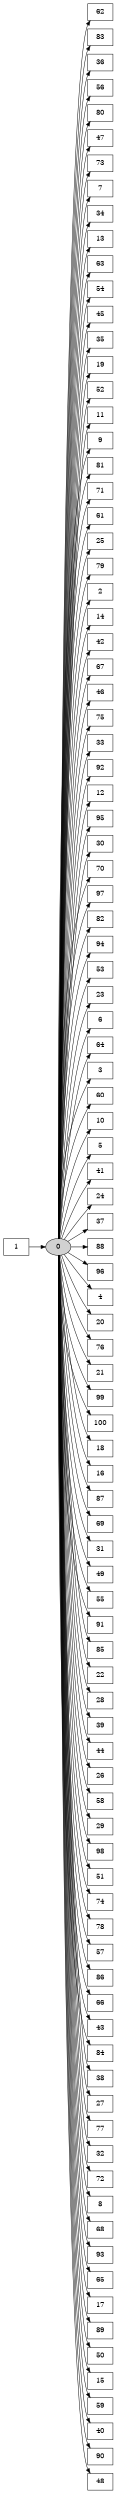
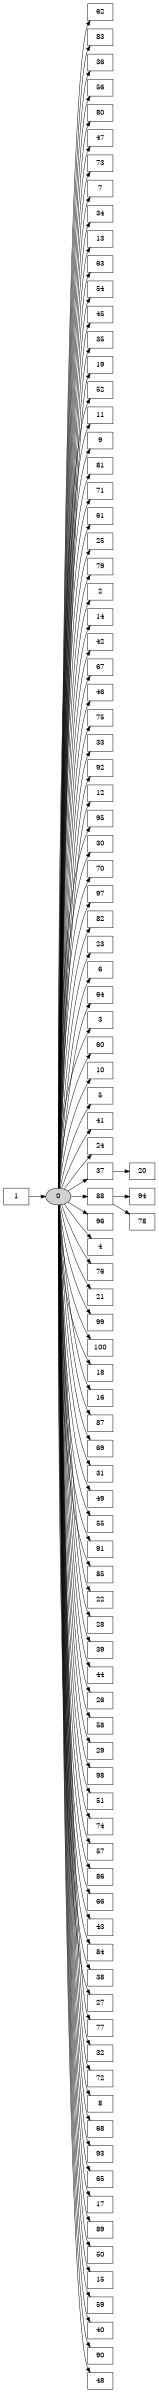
(100, 970) -> none
(72, 1026) -> (119, 1197)
(73, 1284) -> (119, 1171)
(63, 1586) -> (119, 1208)
